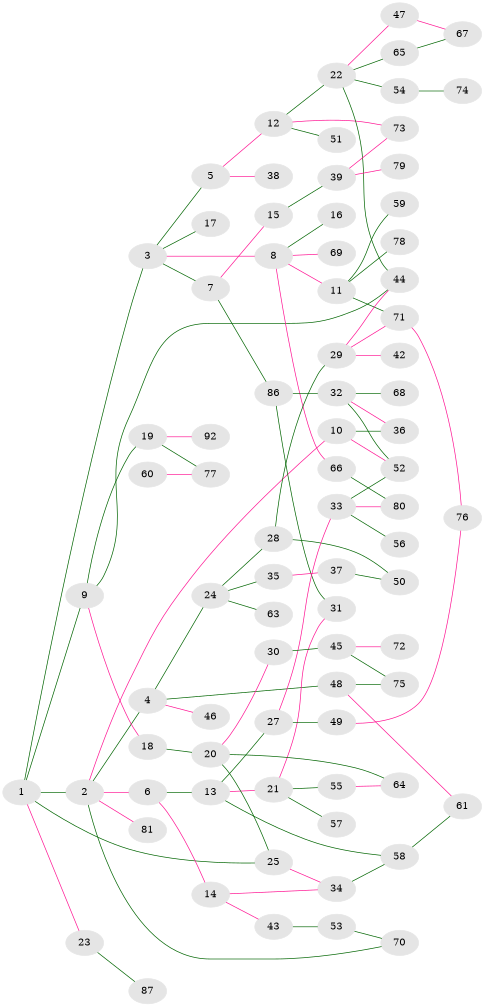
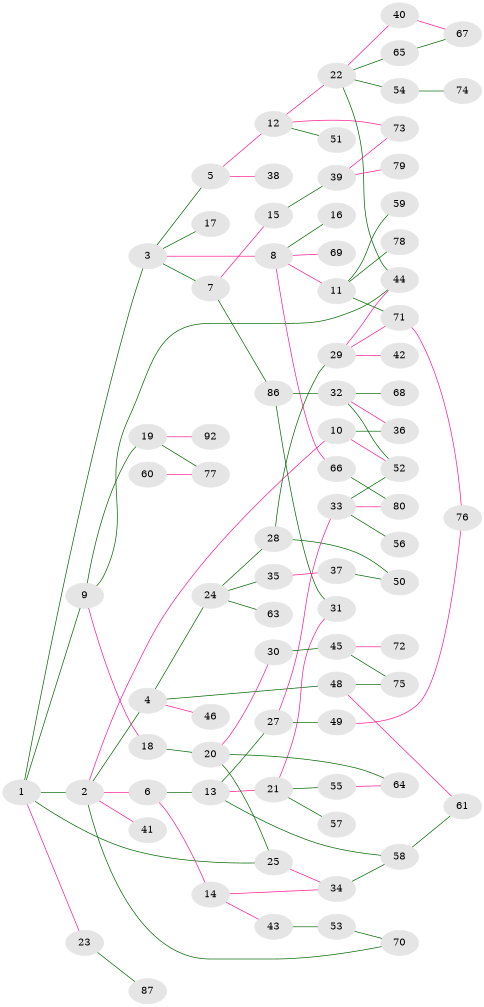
(400, 15) -> (400, 15)
(305, 100) -> (305, 100)
(148, 830) -> (148, 830)
